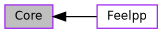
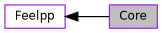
(81, 17) -> (94, 17)
